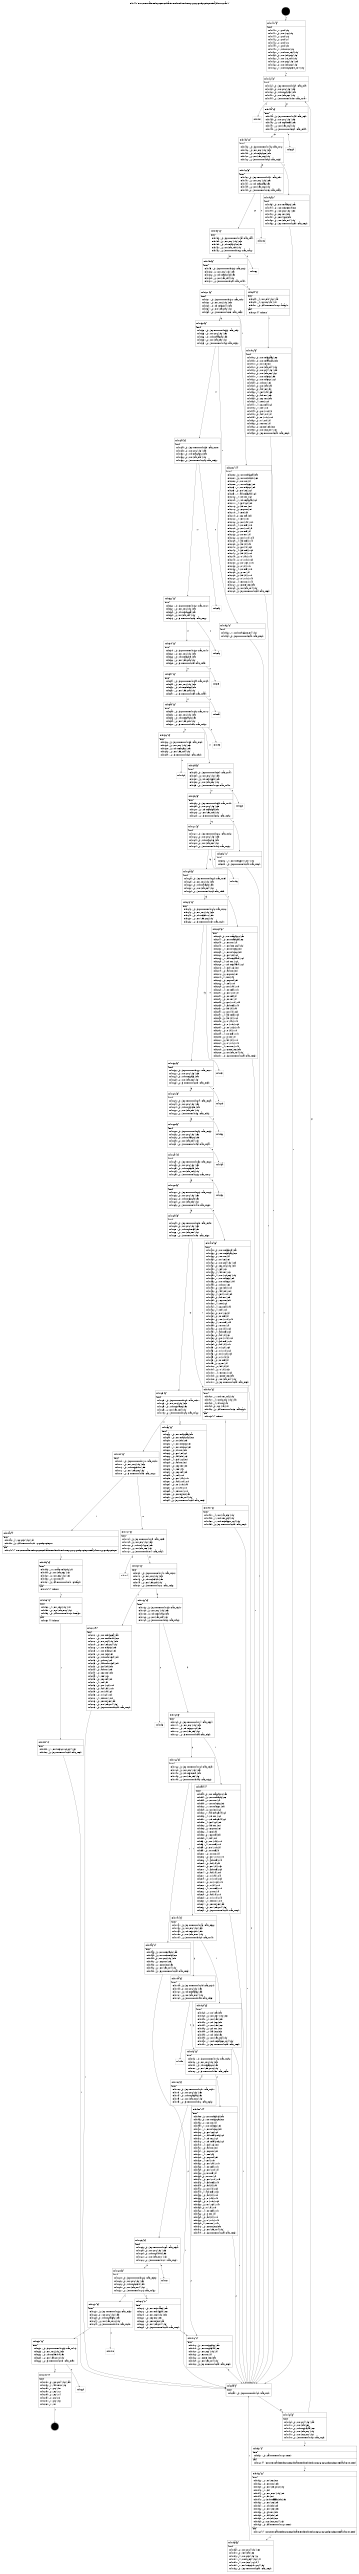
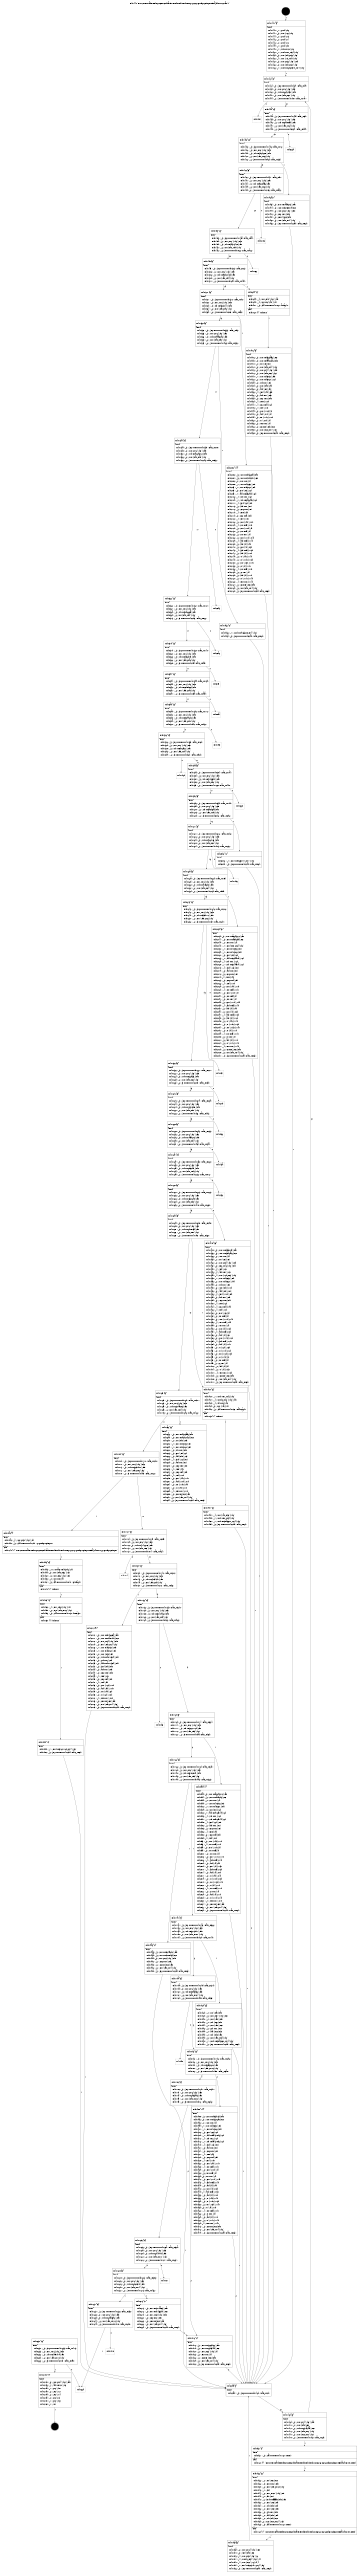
none -> (224, 287)
(207, 744) -> (196, 760)
none -> (190, 1149)
(83, 2333) -> (94, 2357)
